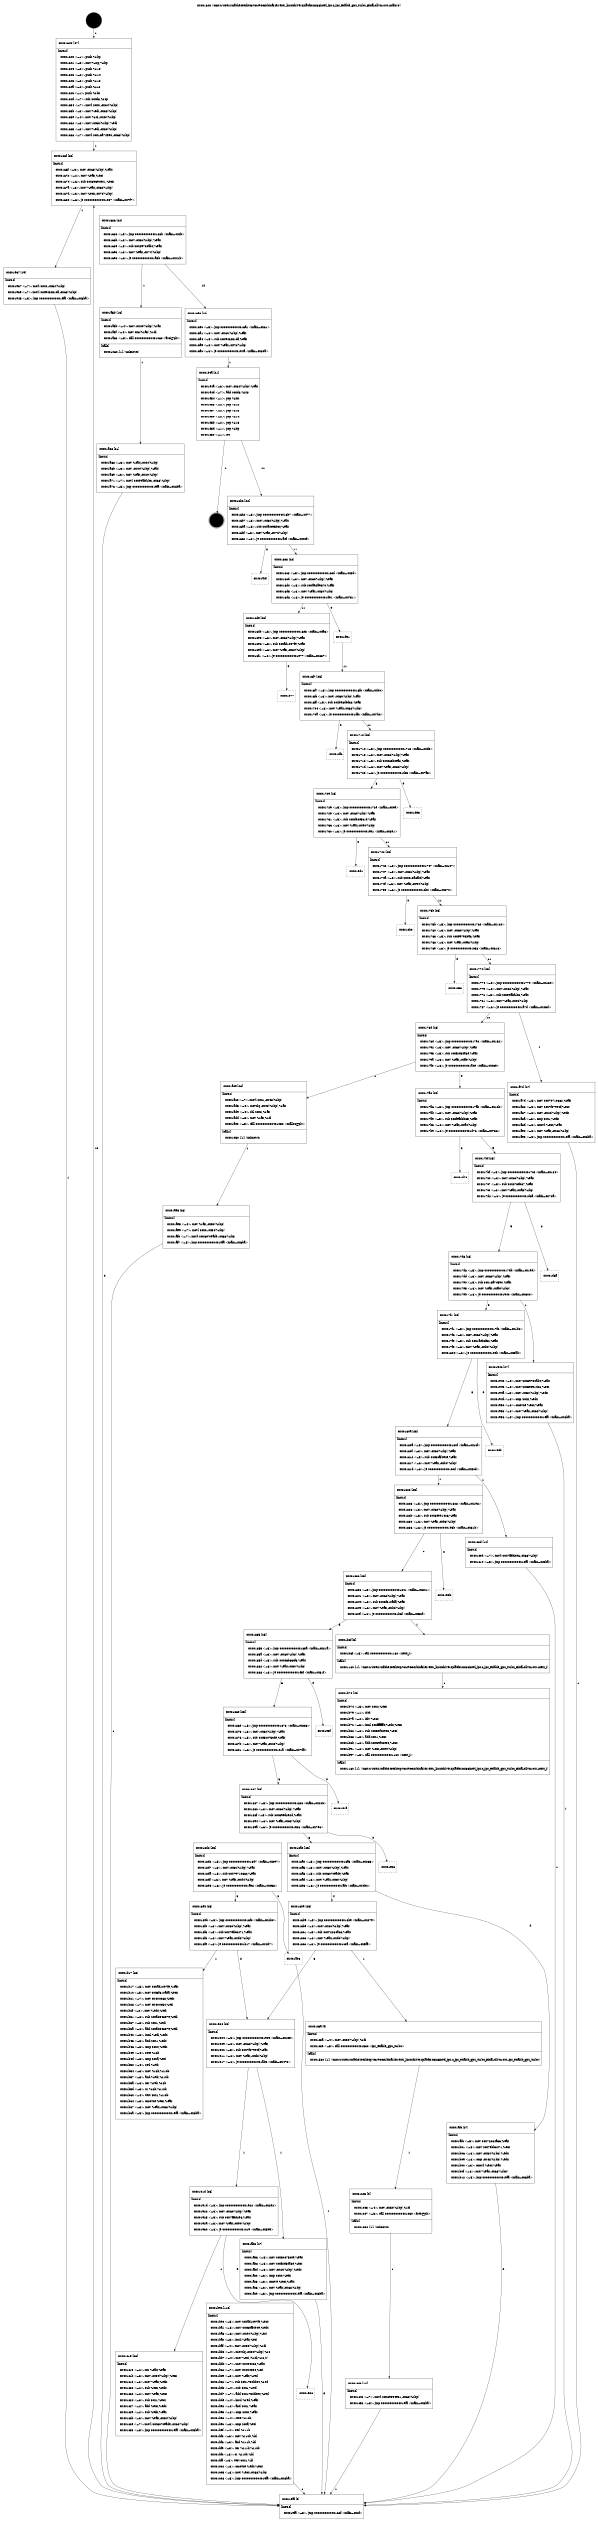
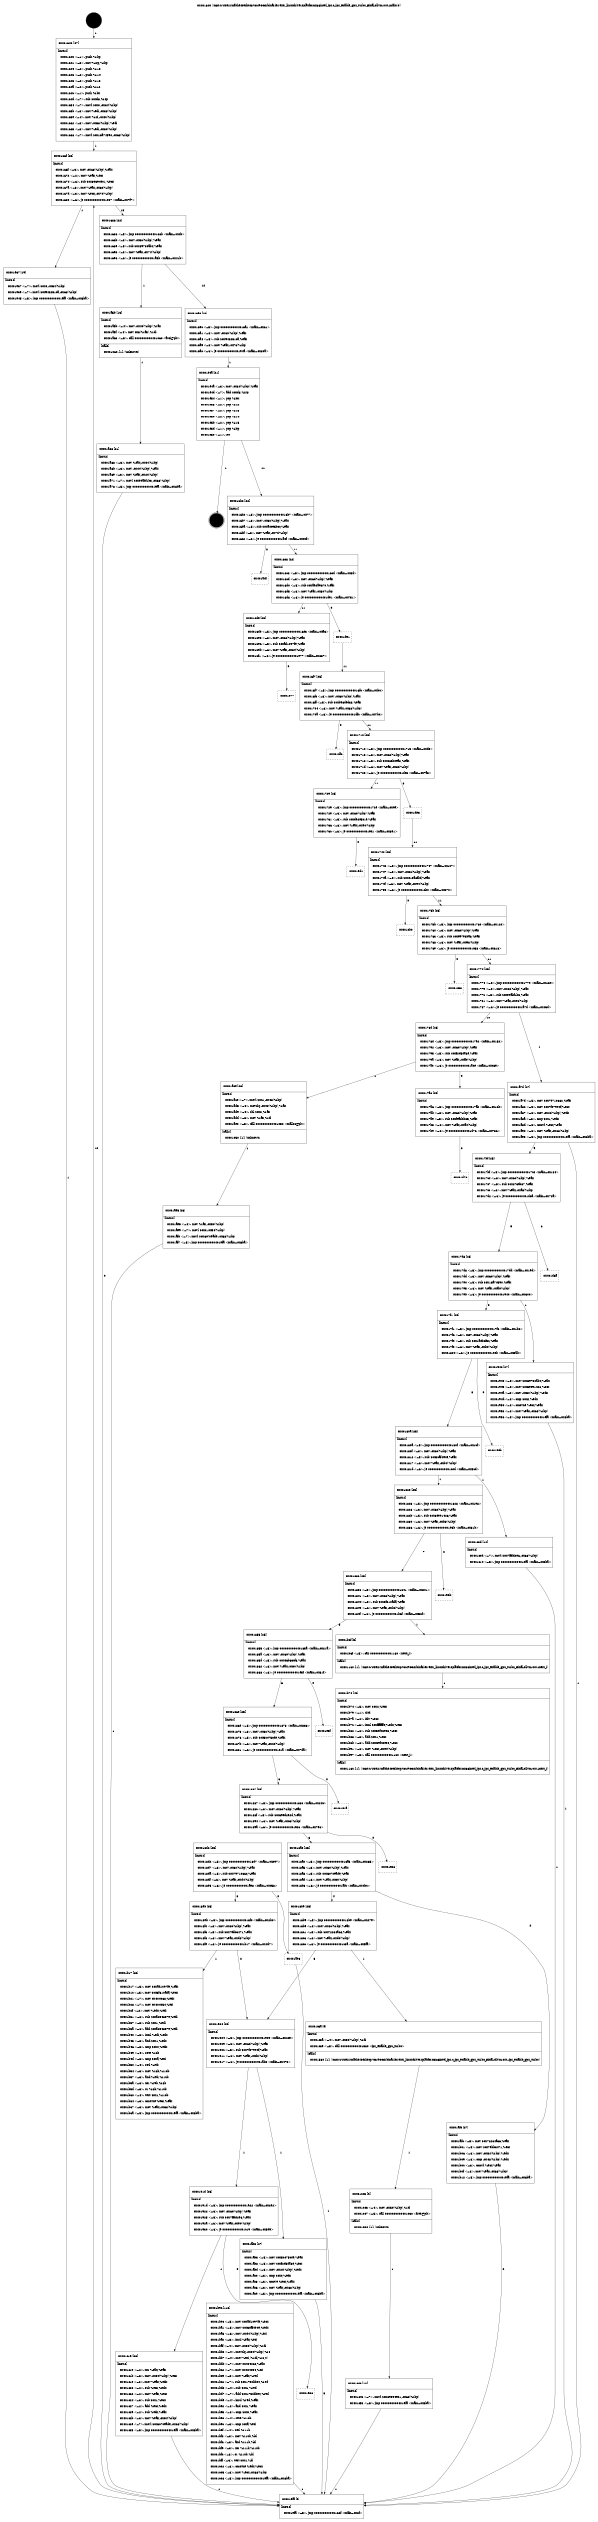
none -> (119, 210)
(376, 784) -> (376, 784)
(384, 842) -> (413, 832)
(488, 1144) -> (533, 1147)
none -> (212, 2488)
